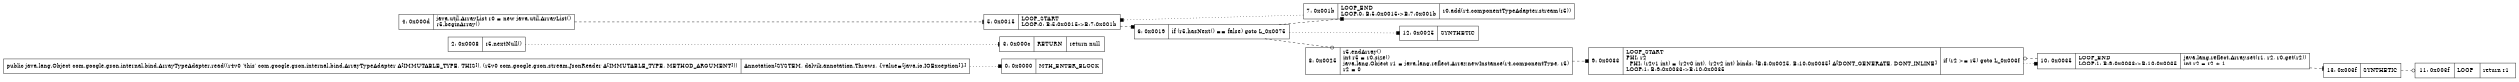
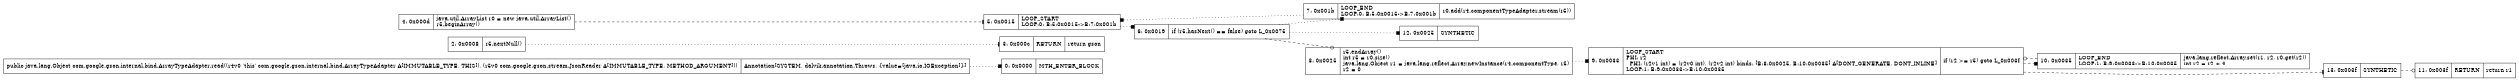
(1309, 22) -> (1309, 22)
(1125, 26) -> (1125, 26)
(1085, 44) -> (1085, 44)
(1578, 61) -> (1578, 61)
(2028, 64) -> (2028, 64)
(2205, 64) -> (2205, 64)
(2316, 68) -> (2173, 74)
(2466, 70) -> (2467, 70)
